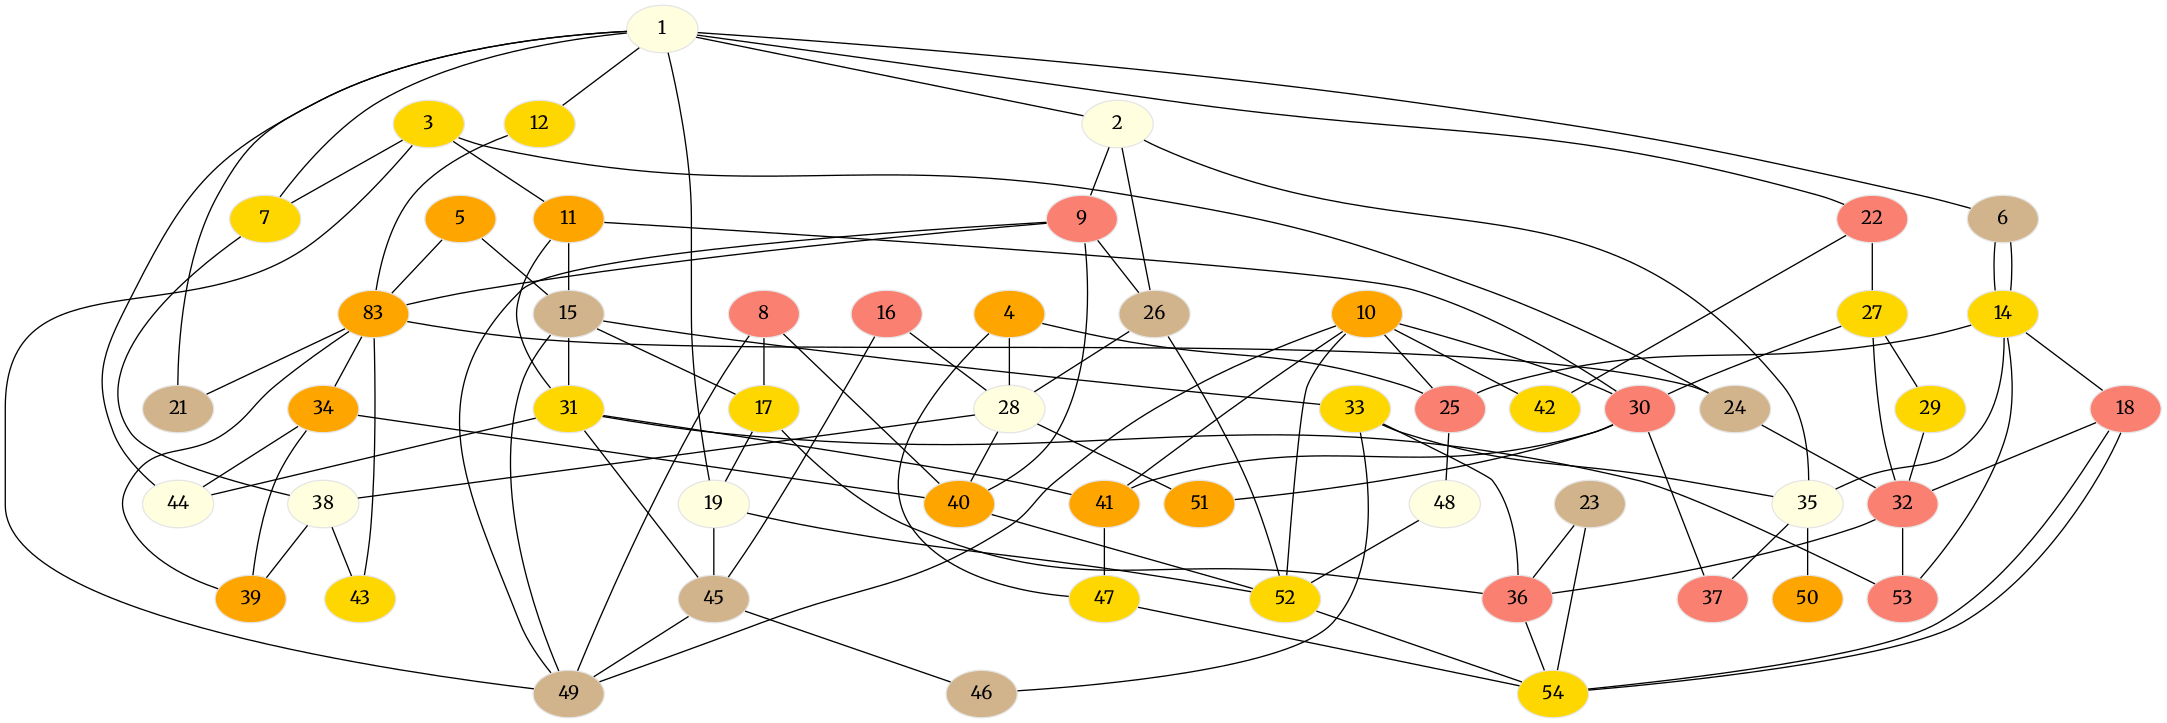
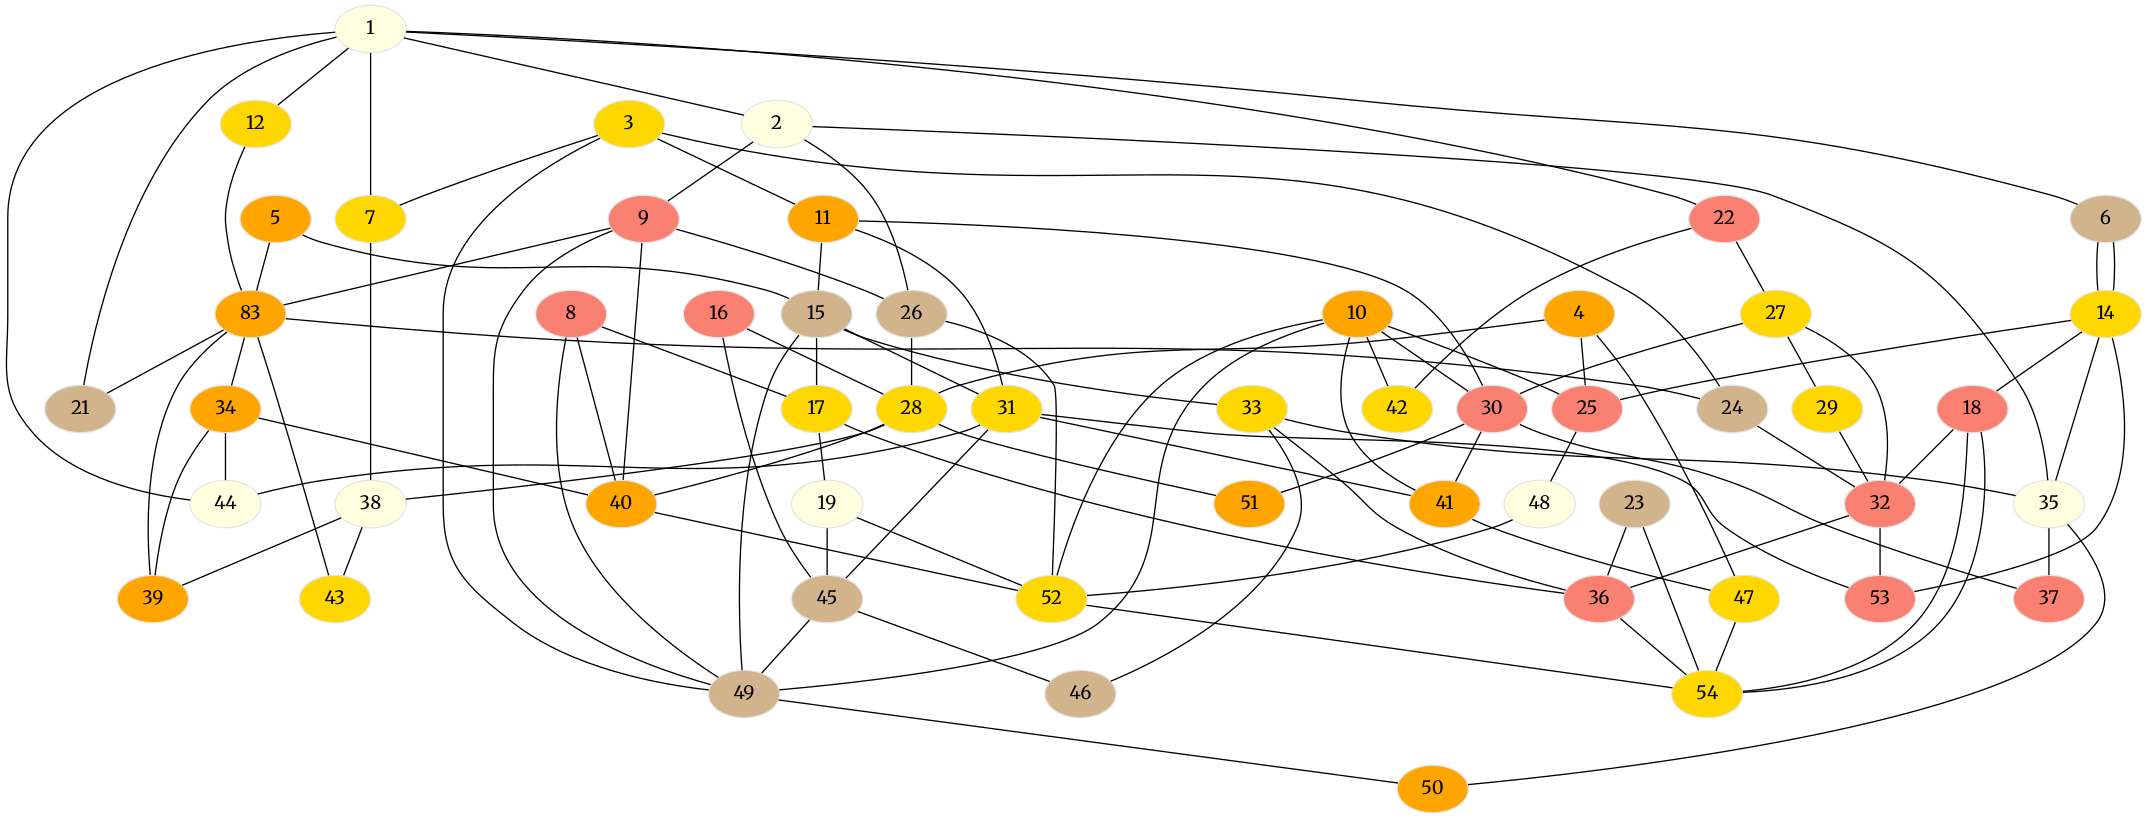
(691, 277) -> none
(1009, 409) -> (912, 409)
none -> (1088, 742)
